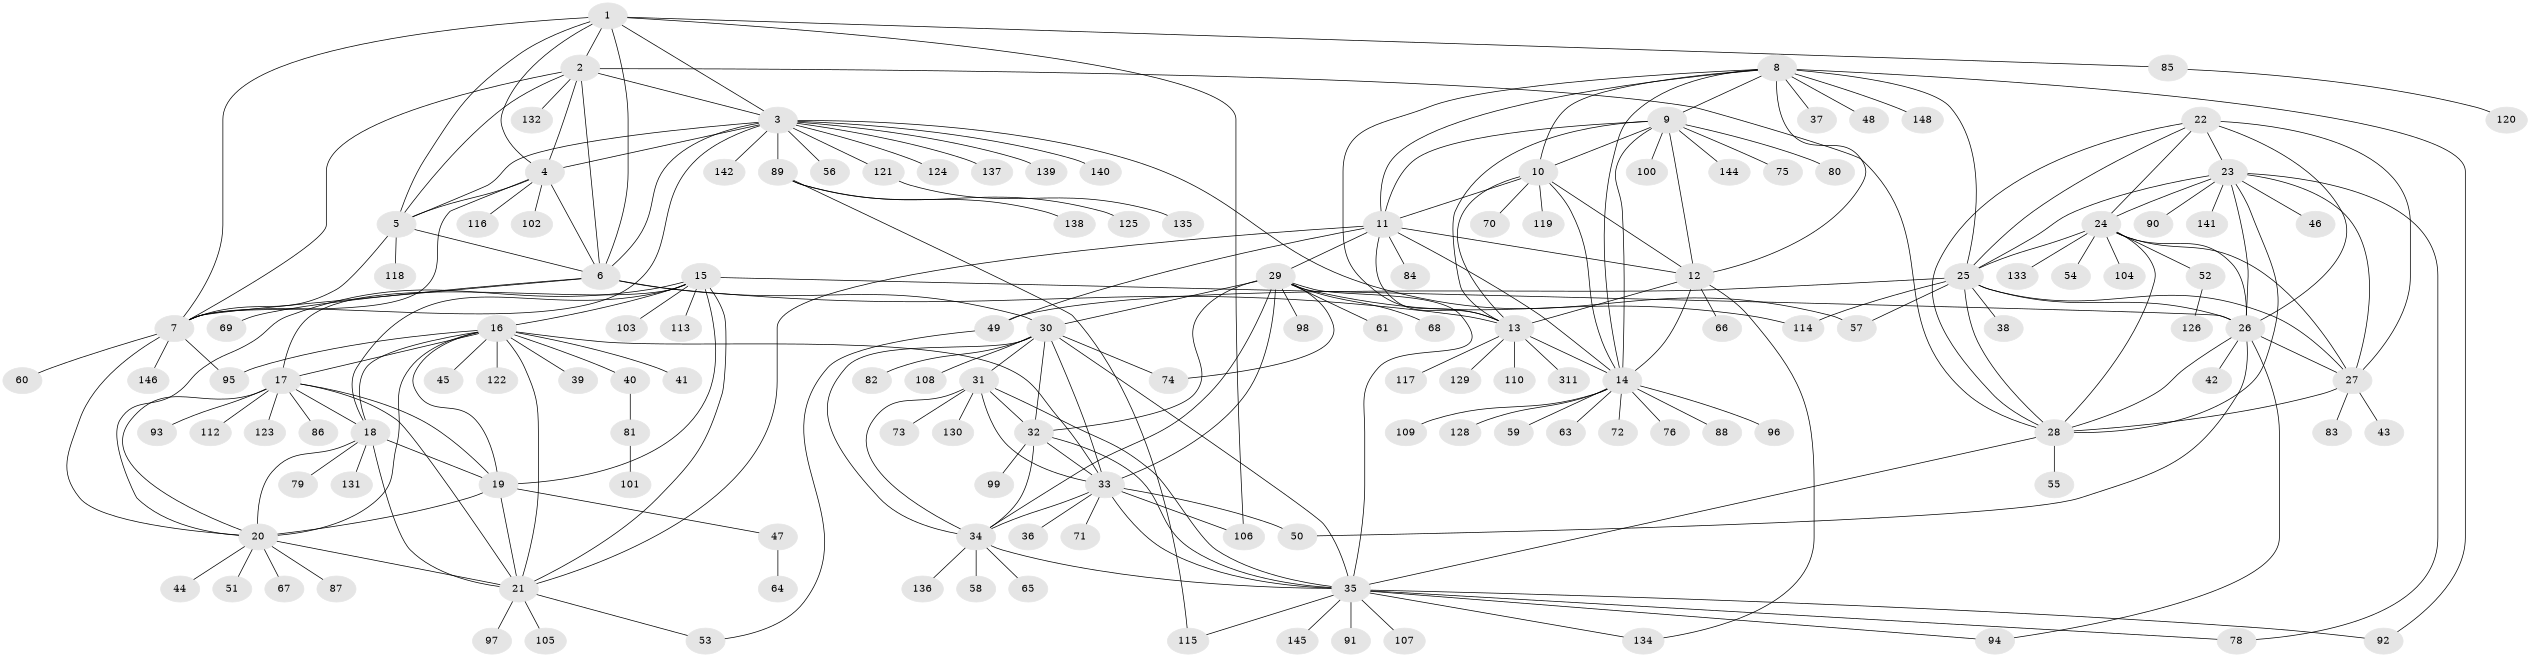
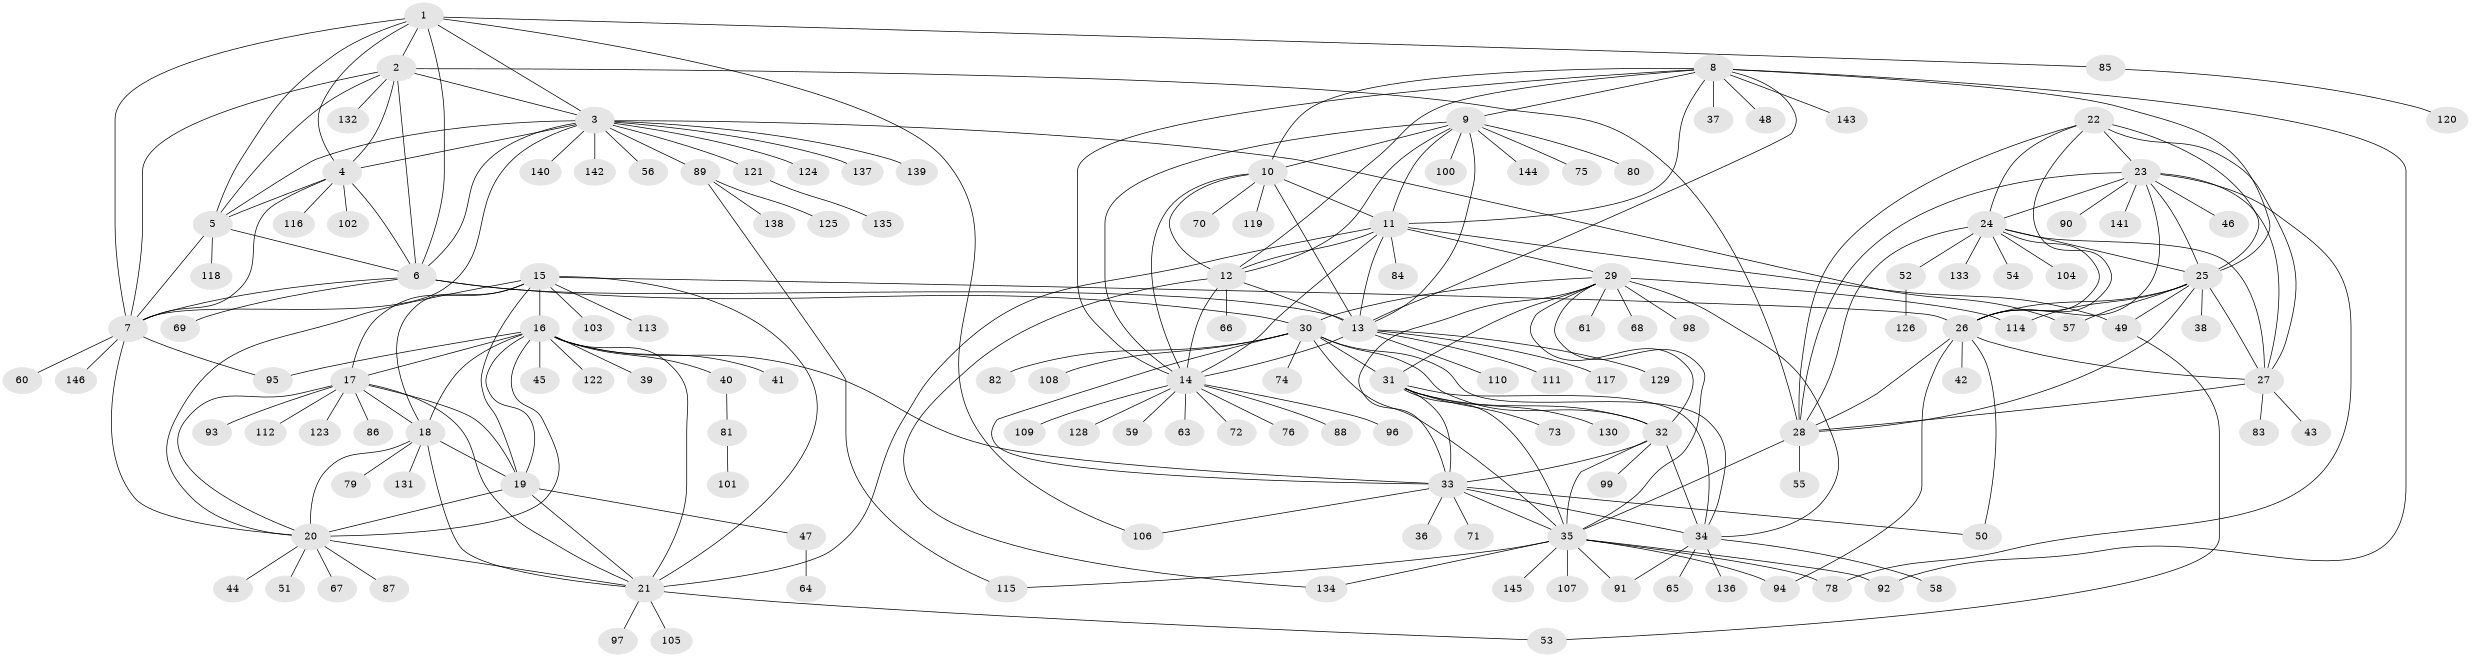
(1923, 120) -> (1847, 120)
(1299, 358) -> (1496, 321)
(1569, 381) -> (1552, 381)
(1160, 579) -> (1661, 563)
